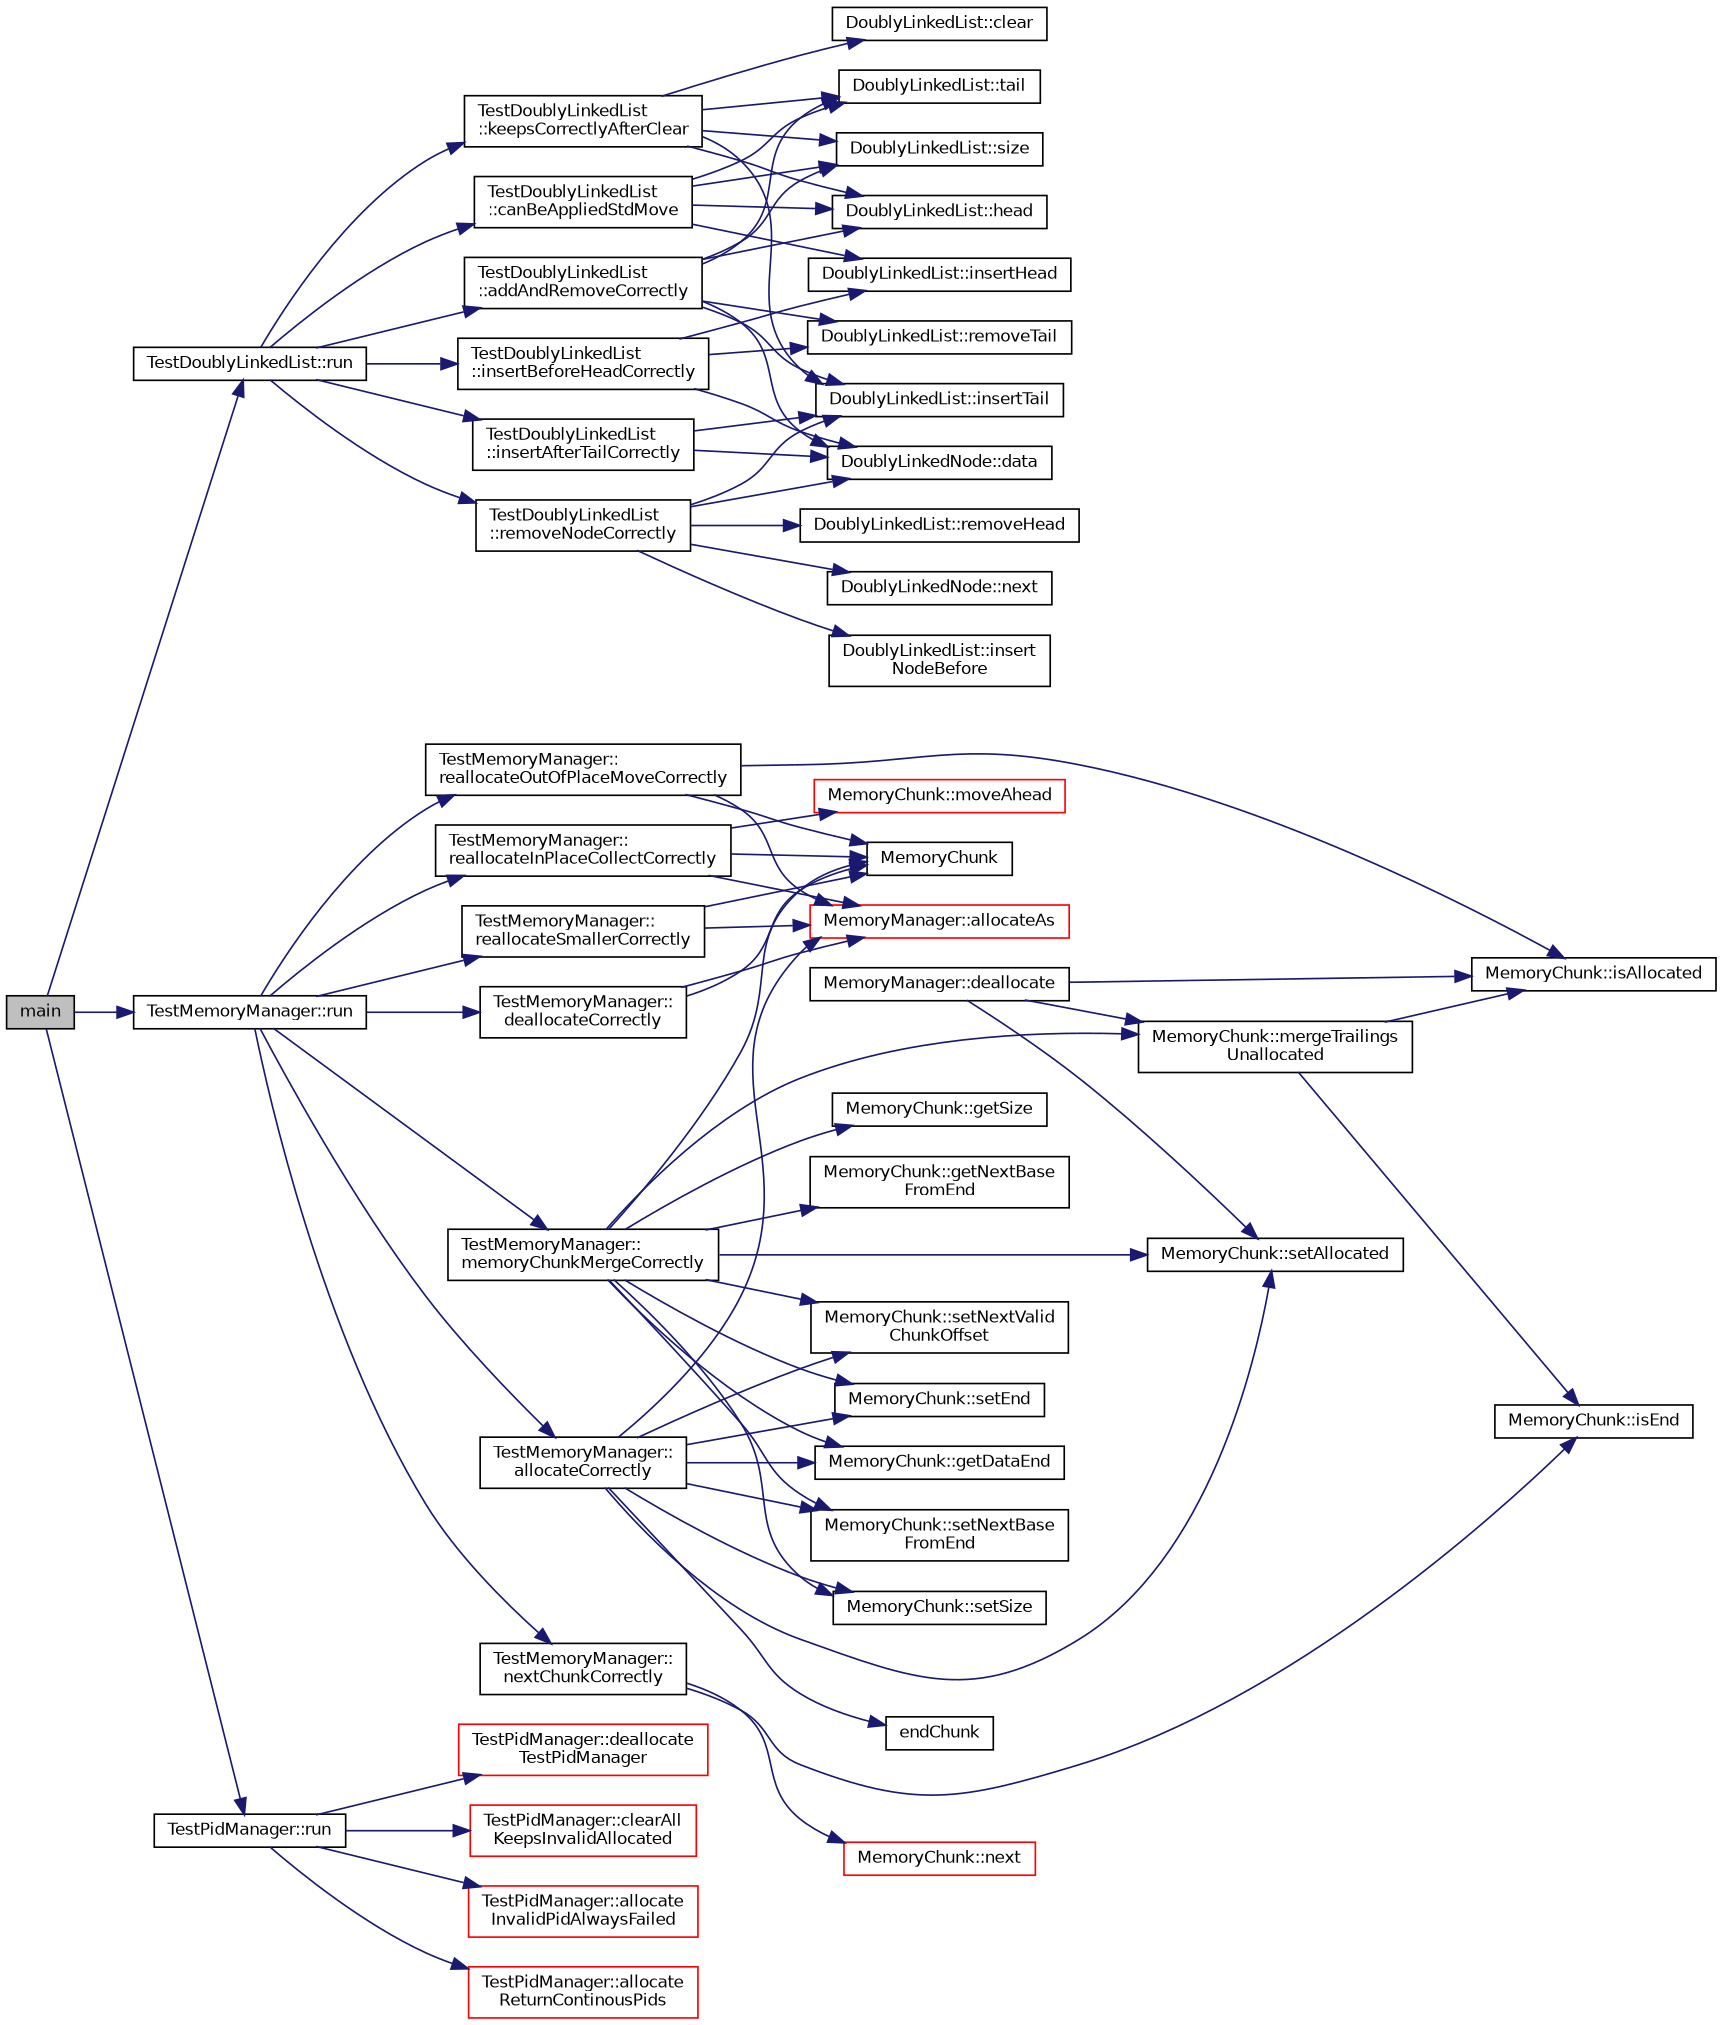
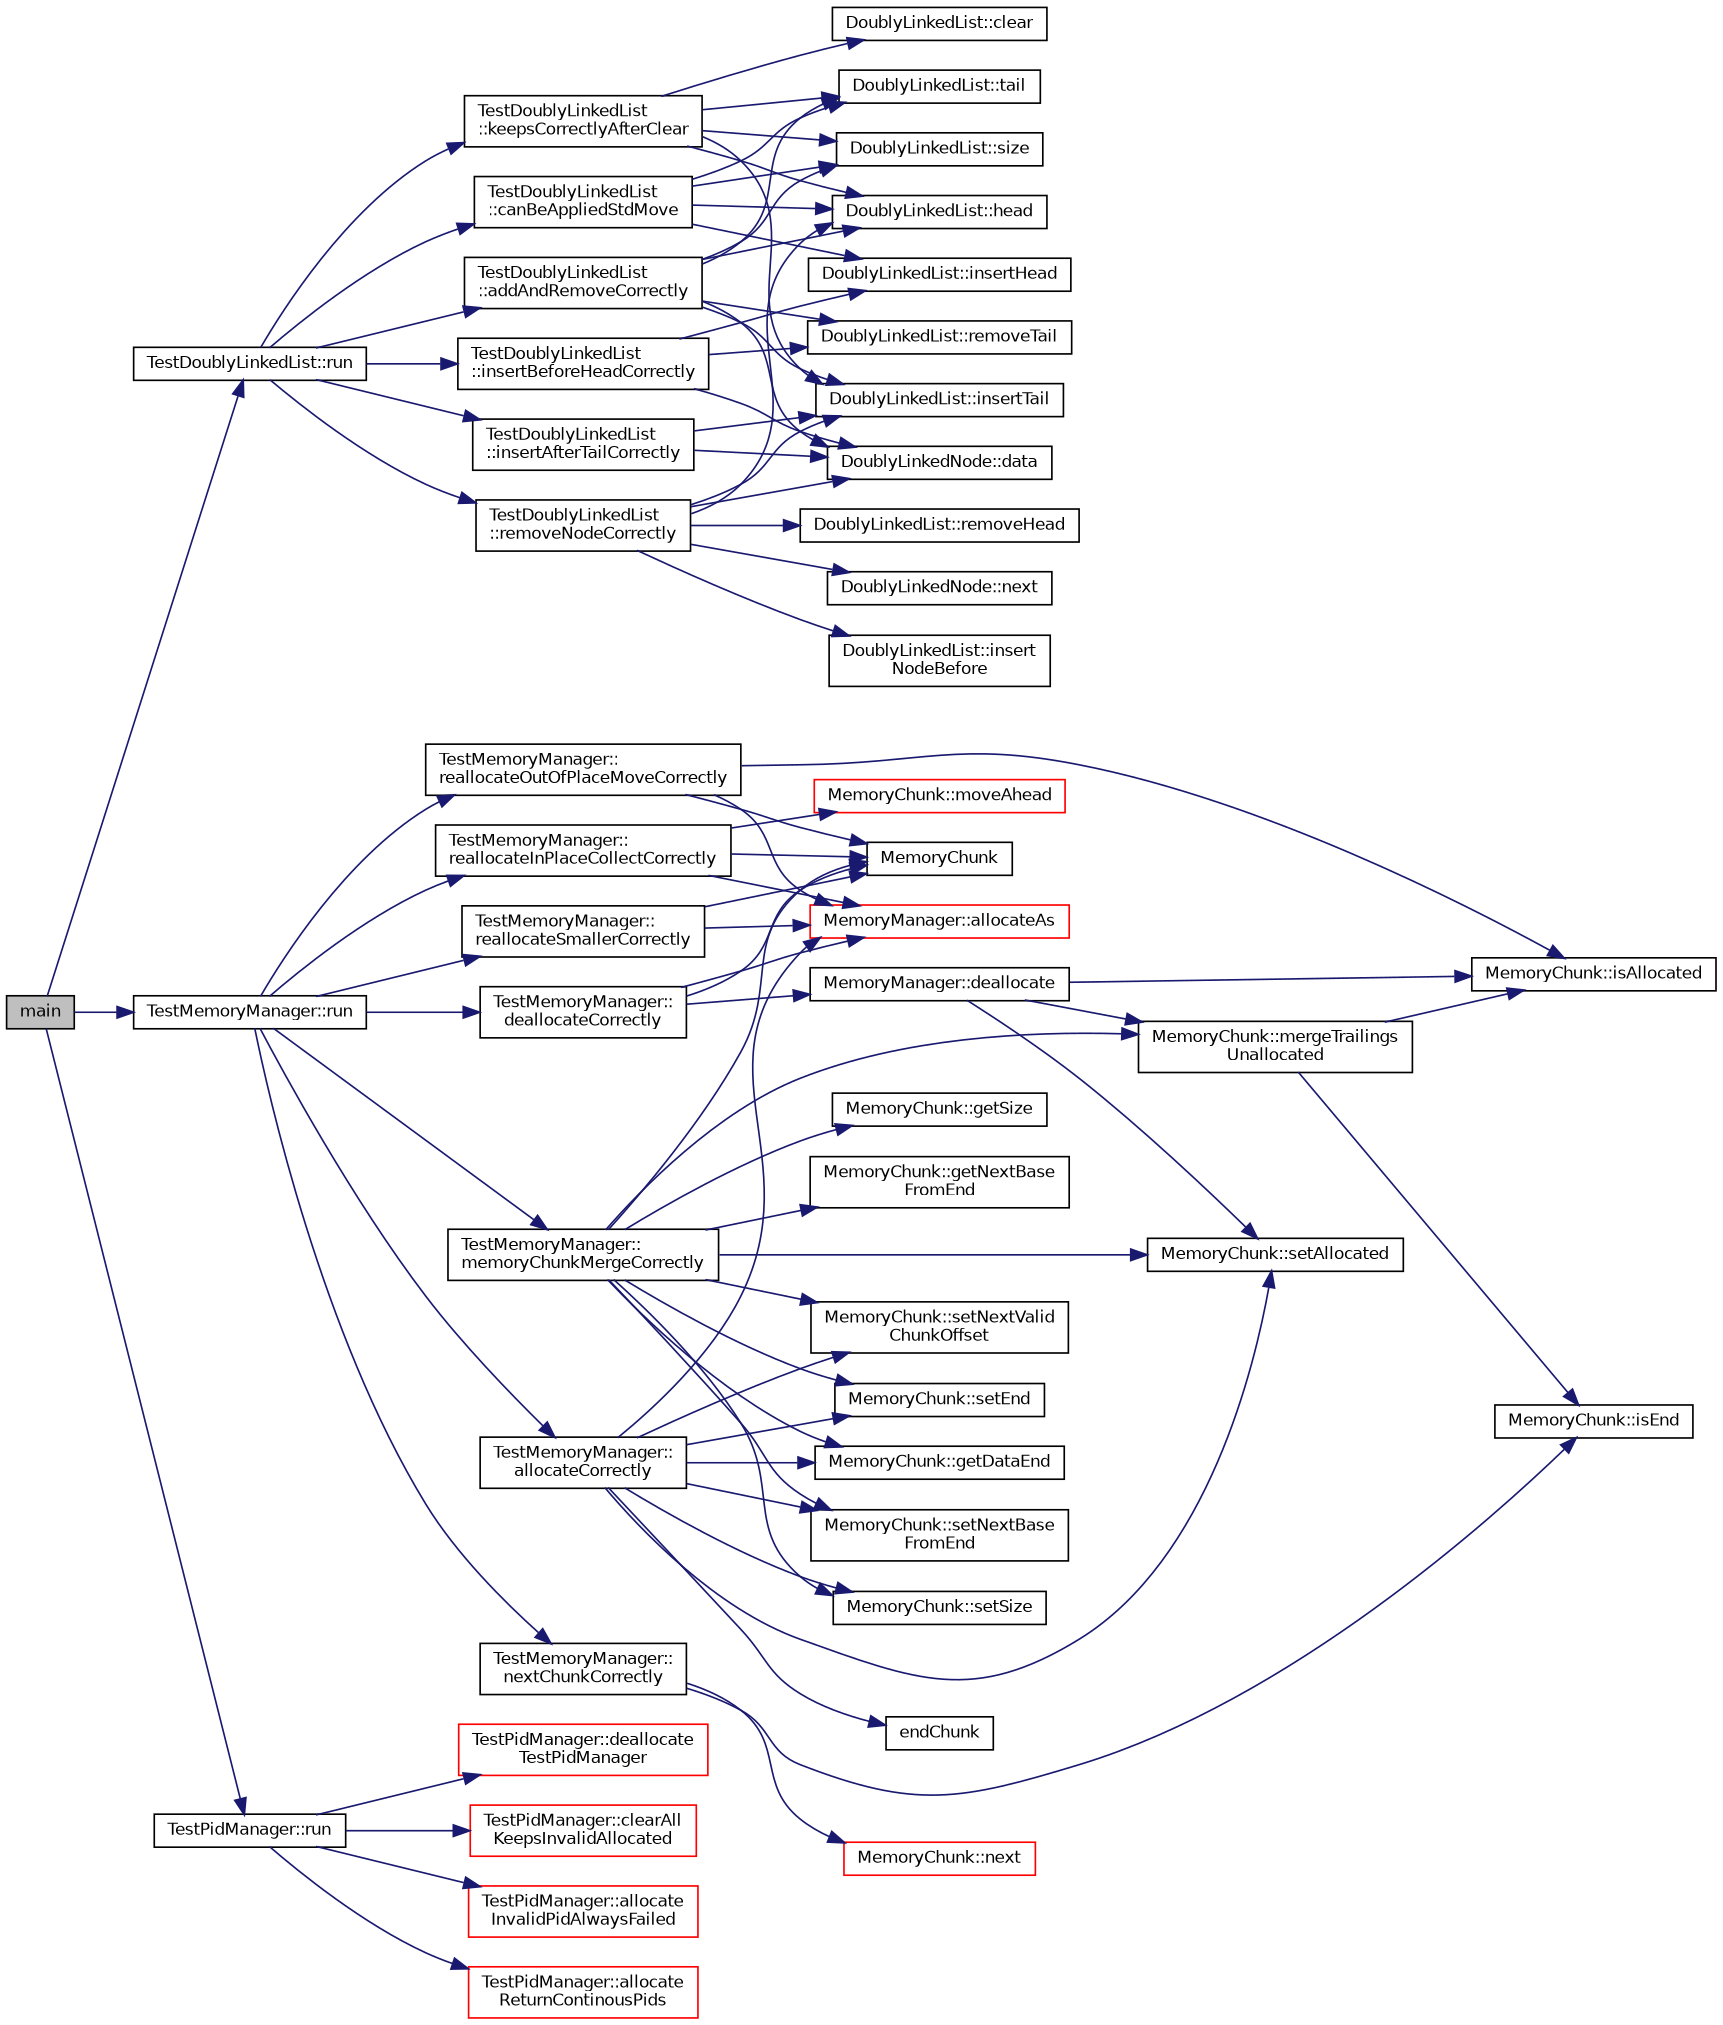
none -> (769, 432)
none -> (740, 1000)
